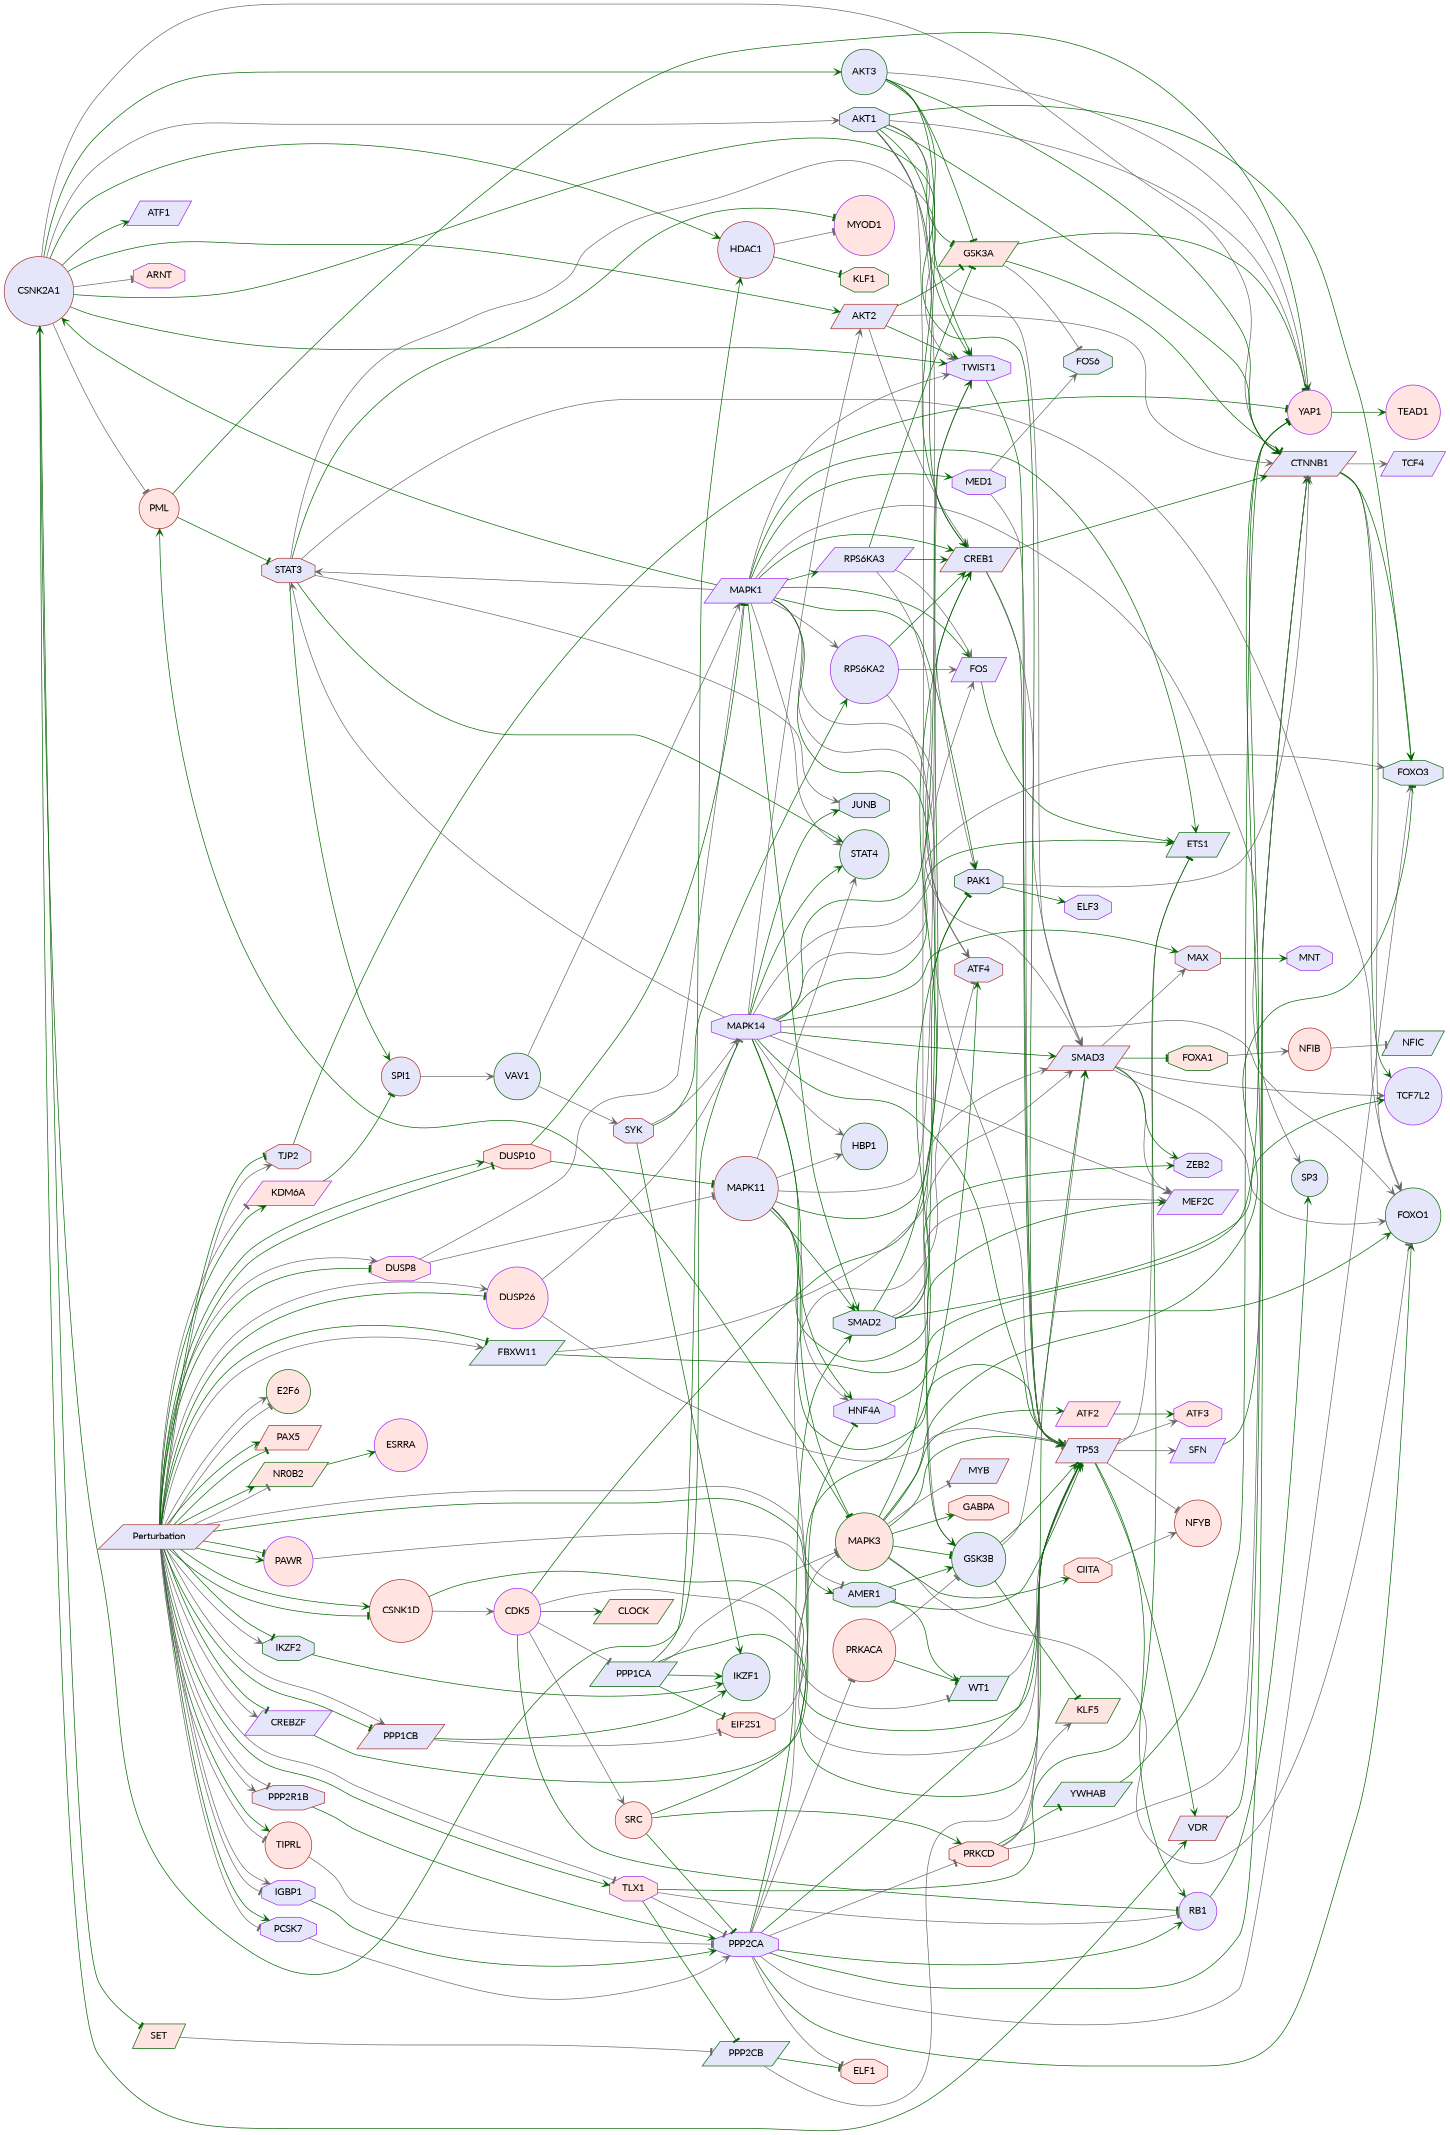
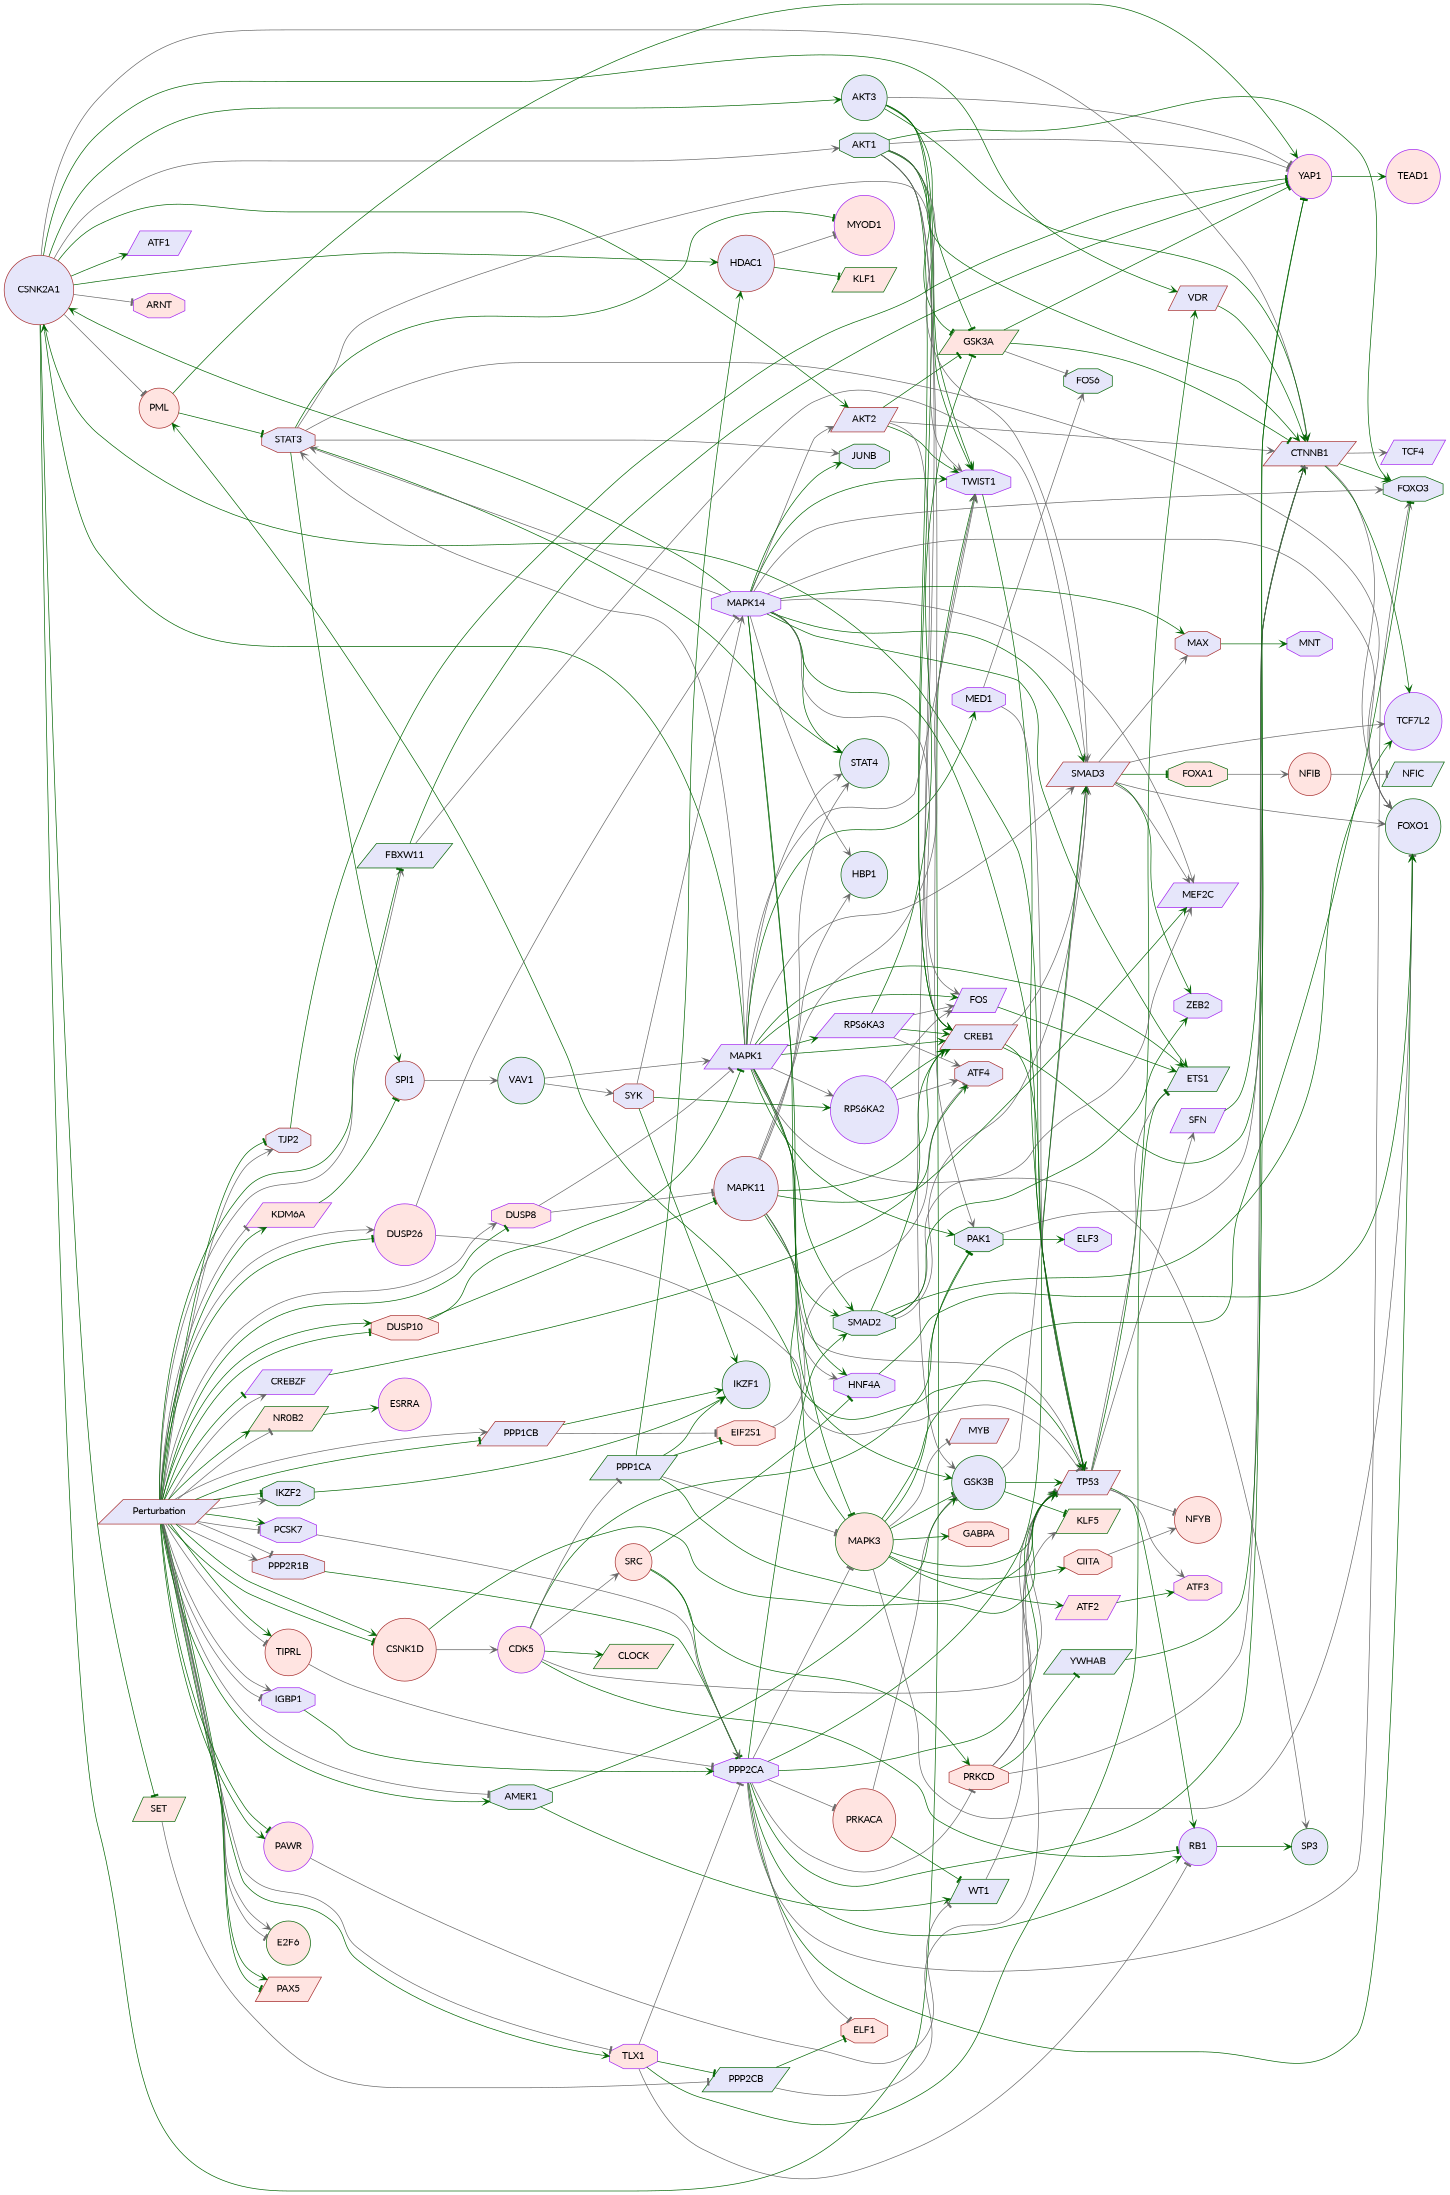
(864, 280) -> (864, 280)
(1025, 1585) -> (1008, 1718)
